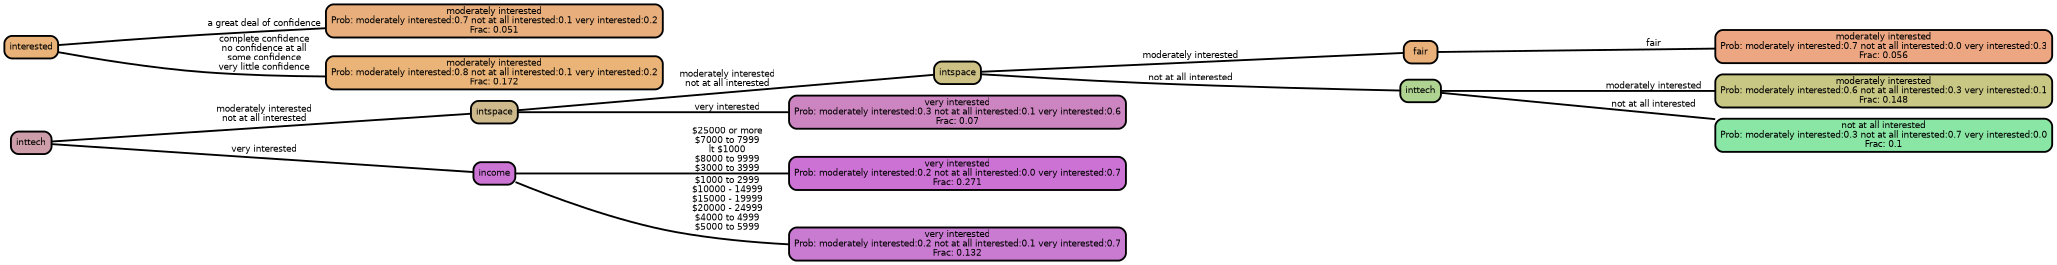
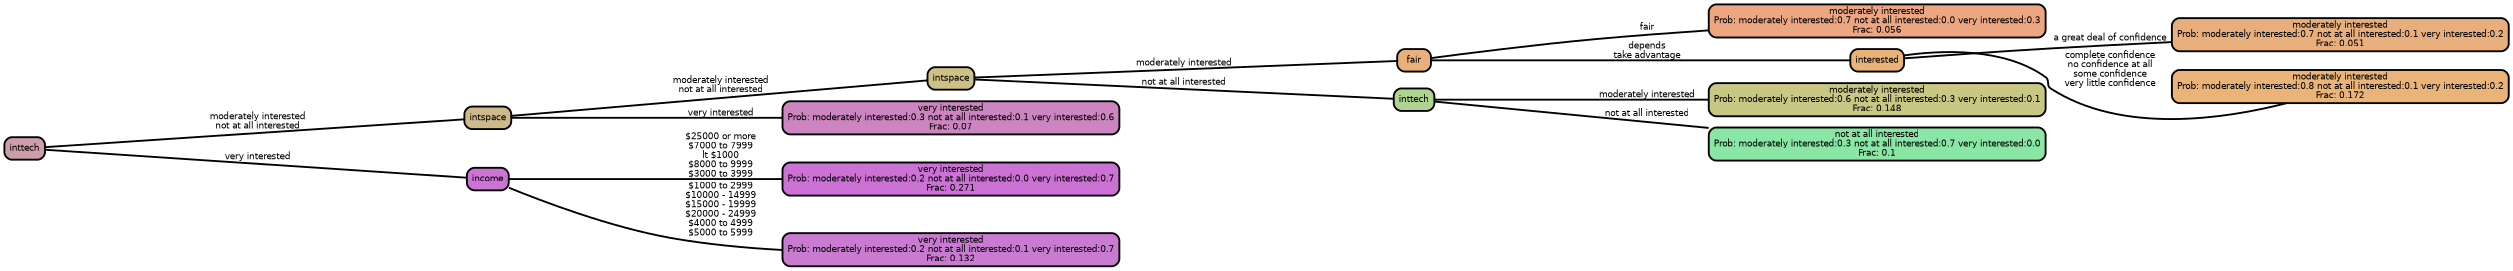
none -> (1641, 60)
